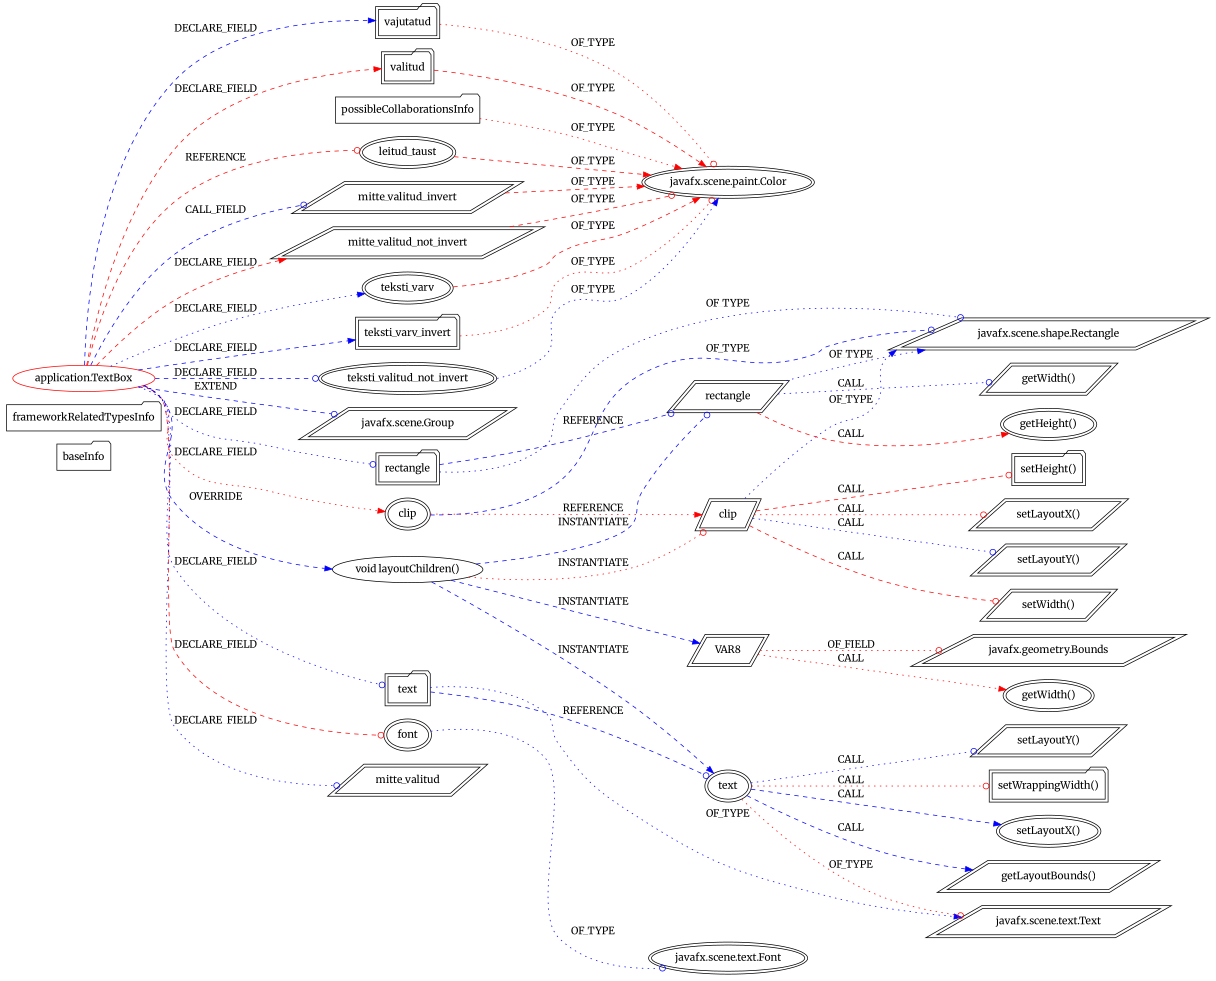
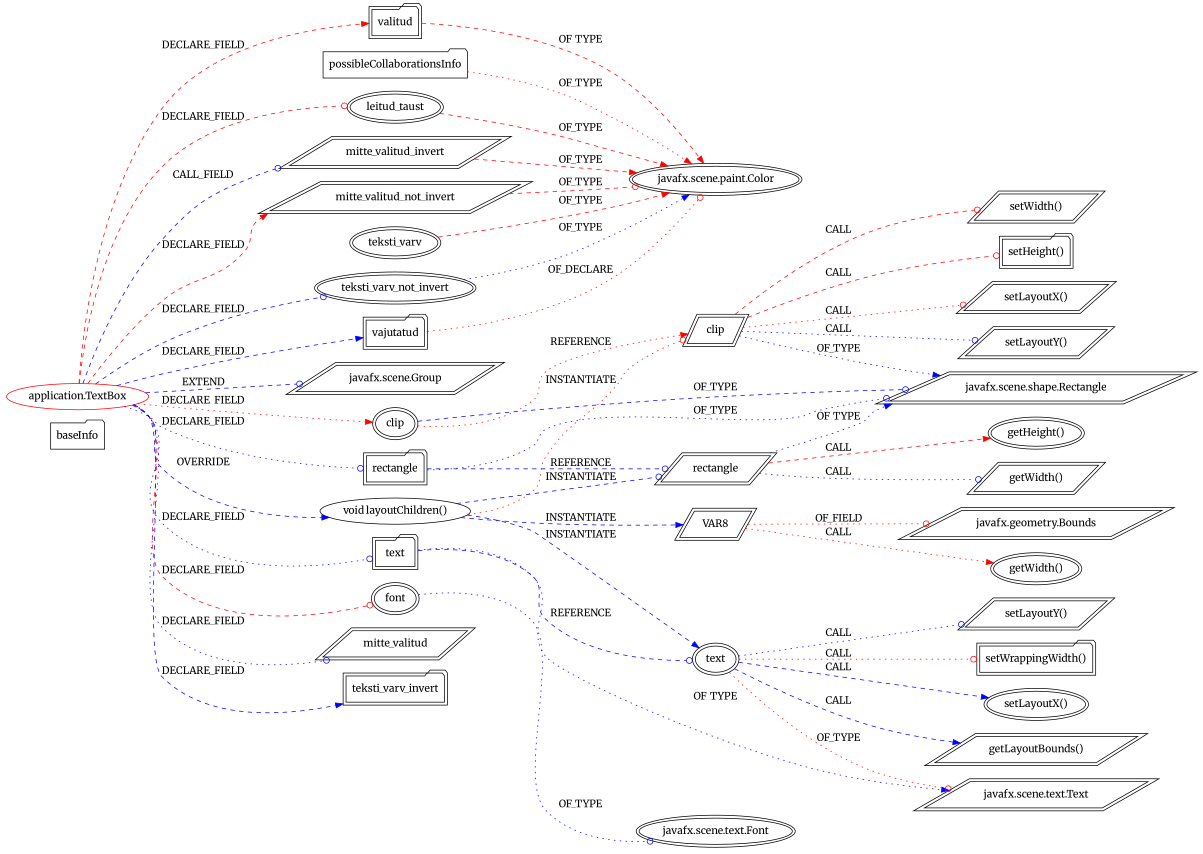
(593, 43) -> (581, 270)
(216, 158) -> (203, 117)
(583, 272) -> none
(231, 321) -> none
(408, 378) -> (395, 288)
(84, 418) -> none
